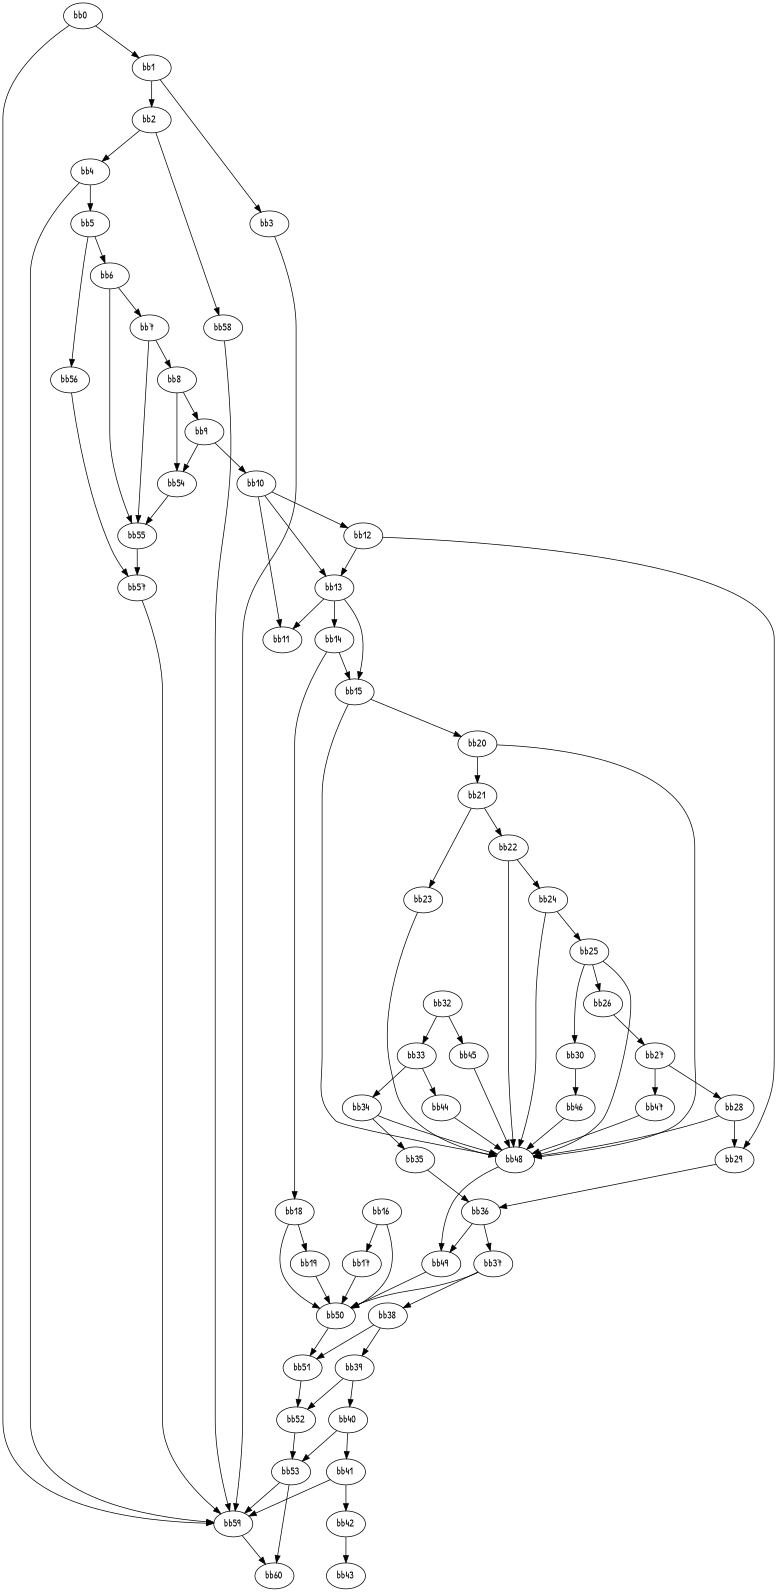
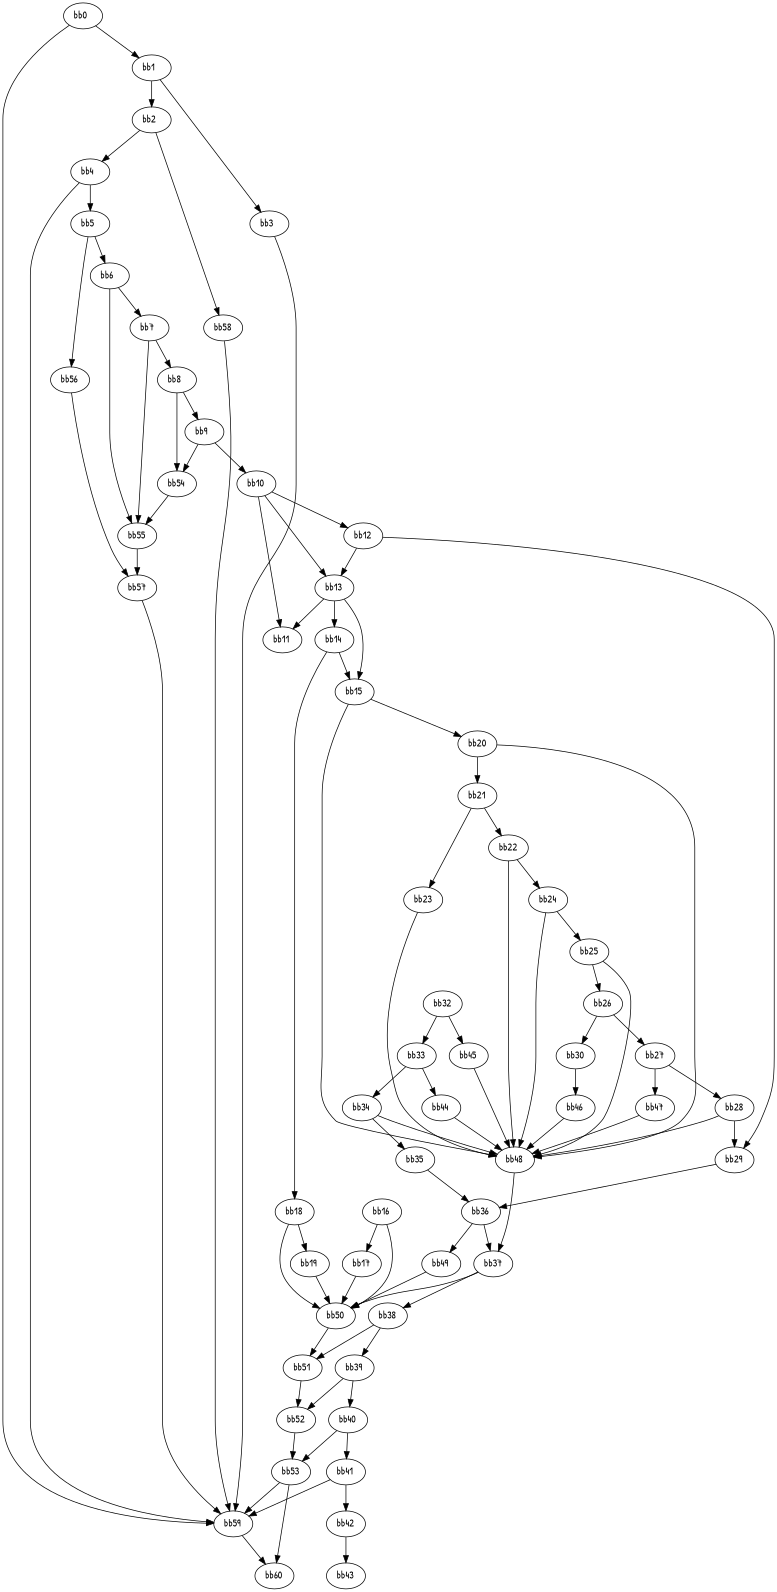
(576, 1000) -> (591, 1027)
(456, 1198) -> (510, 1211)
